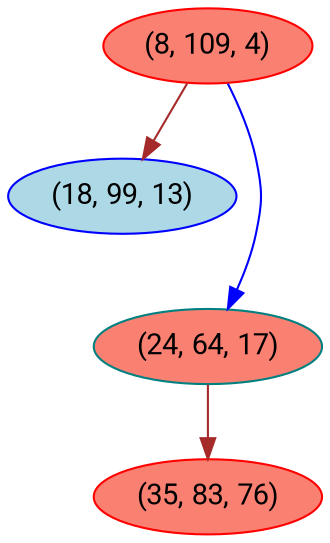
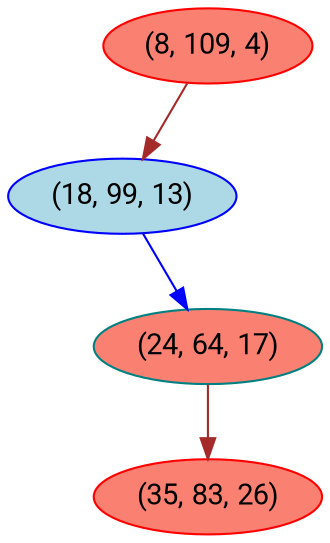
(260, 186) -> (160, 262)
(208, 497) -> (208, 497)
